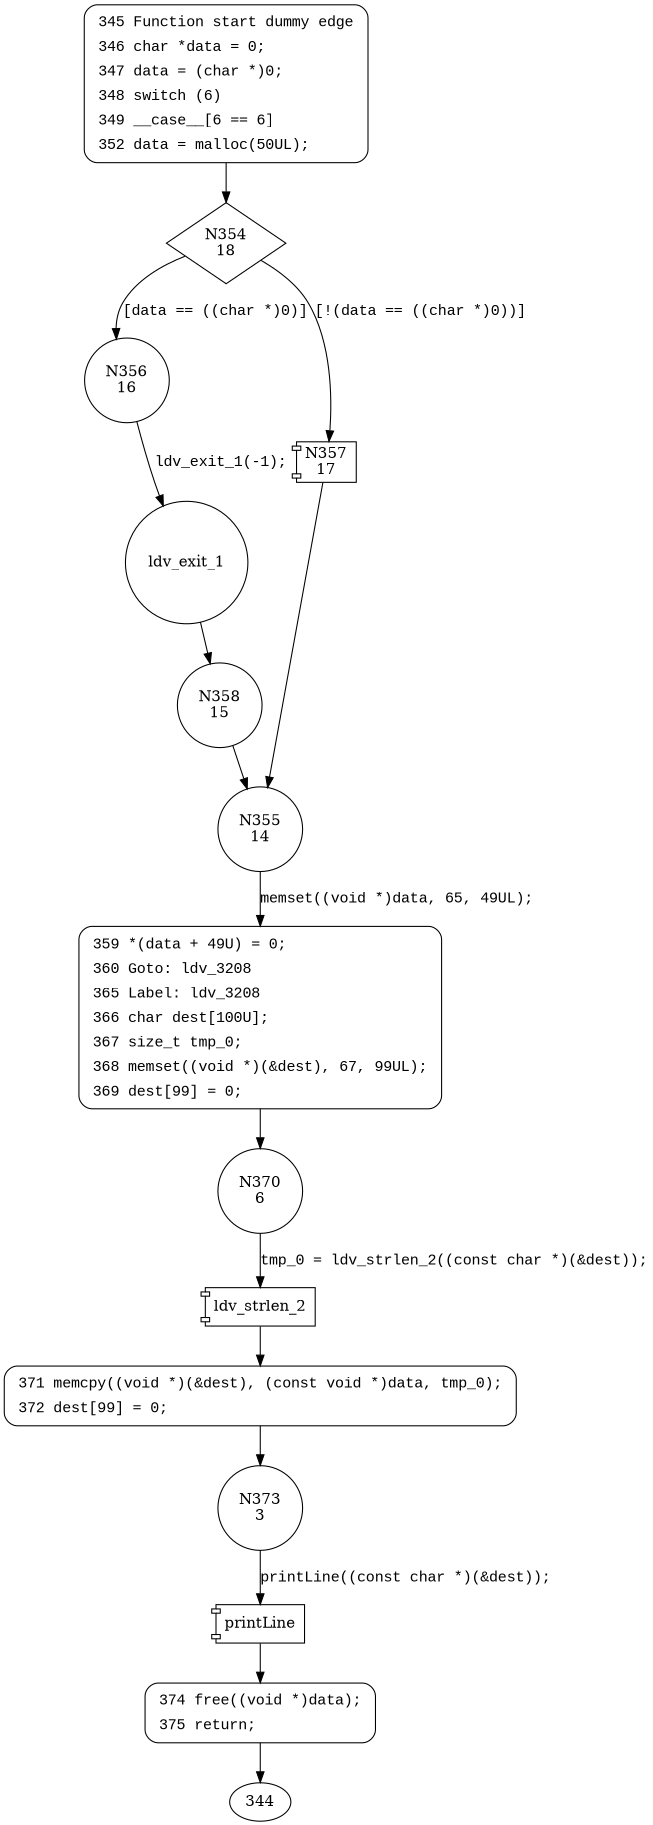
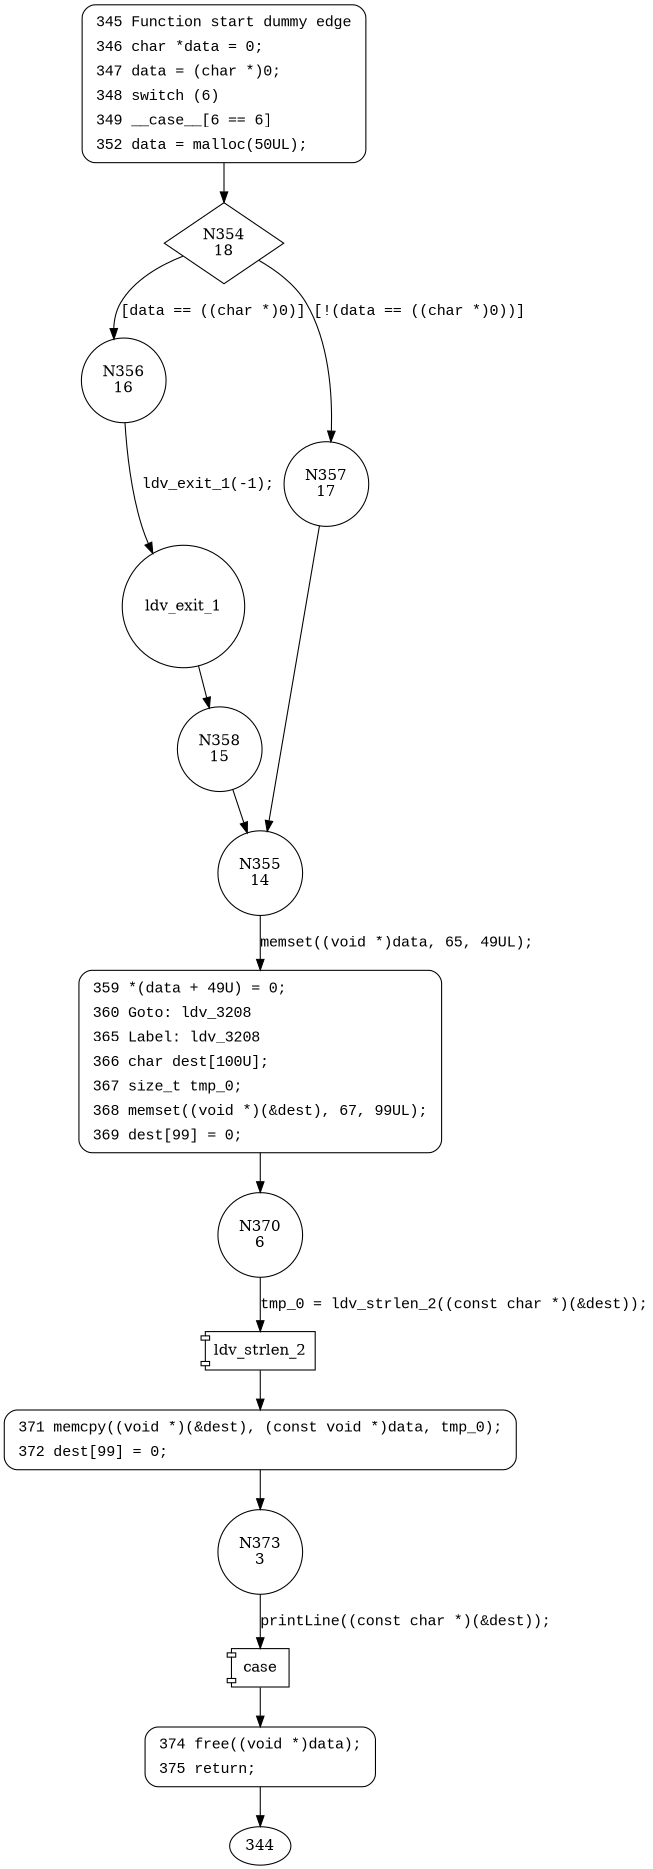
(326, 462) -> (326, 484)
(260, 1624) -> (260, 1668)
